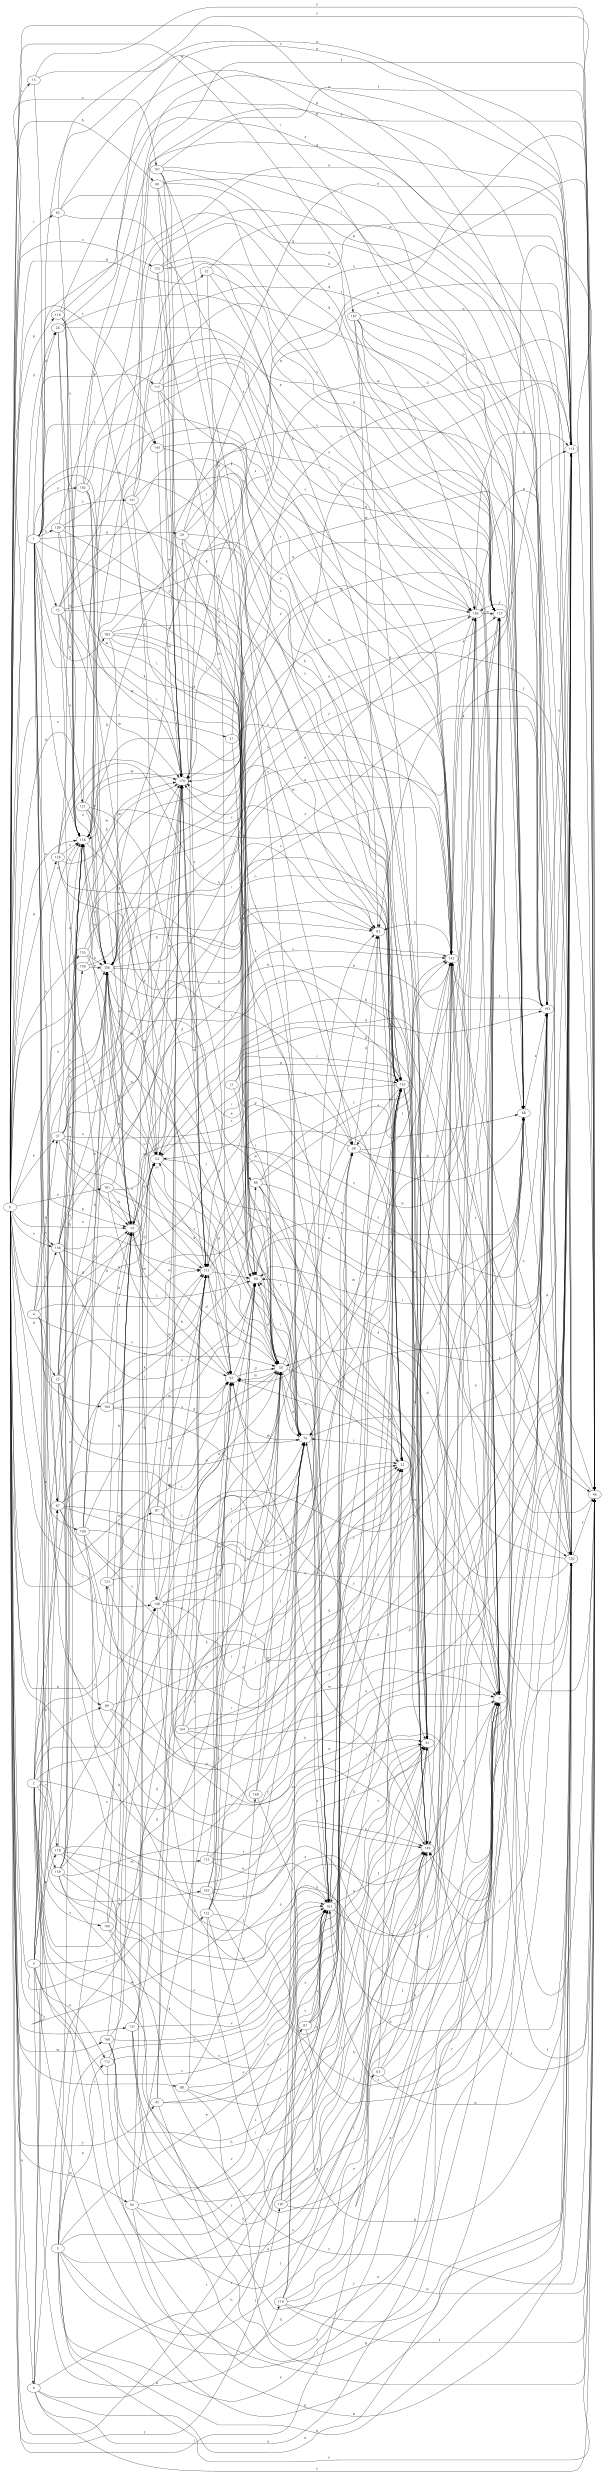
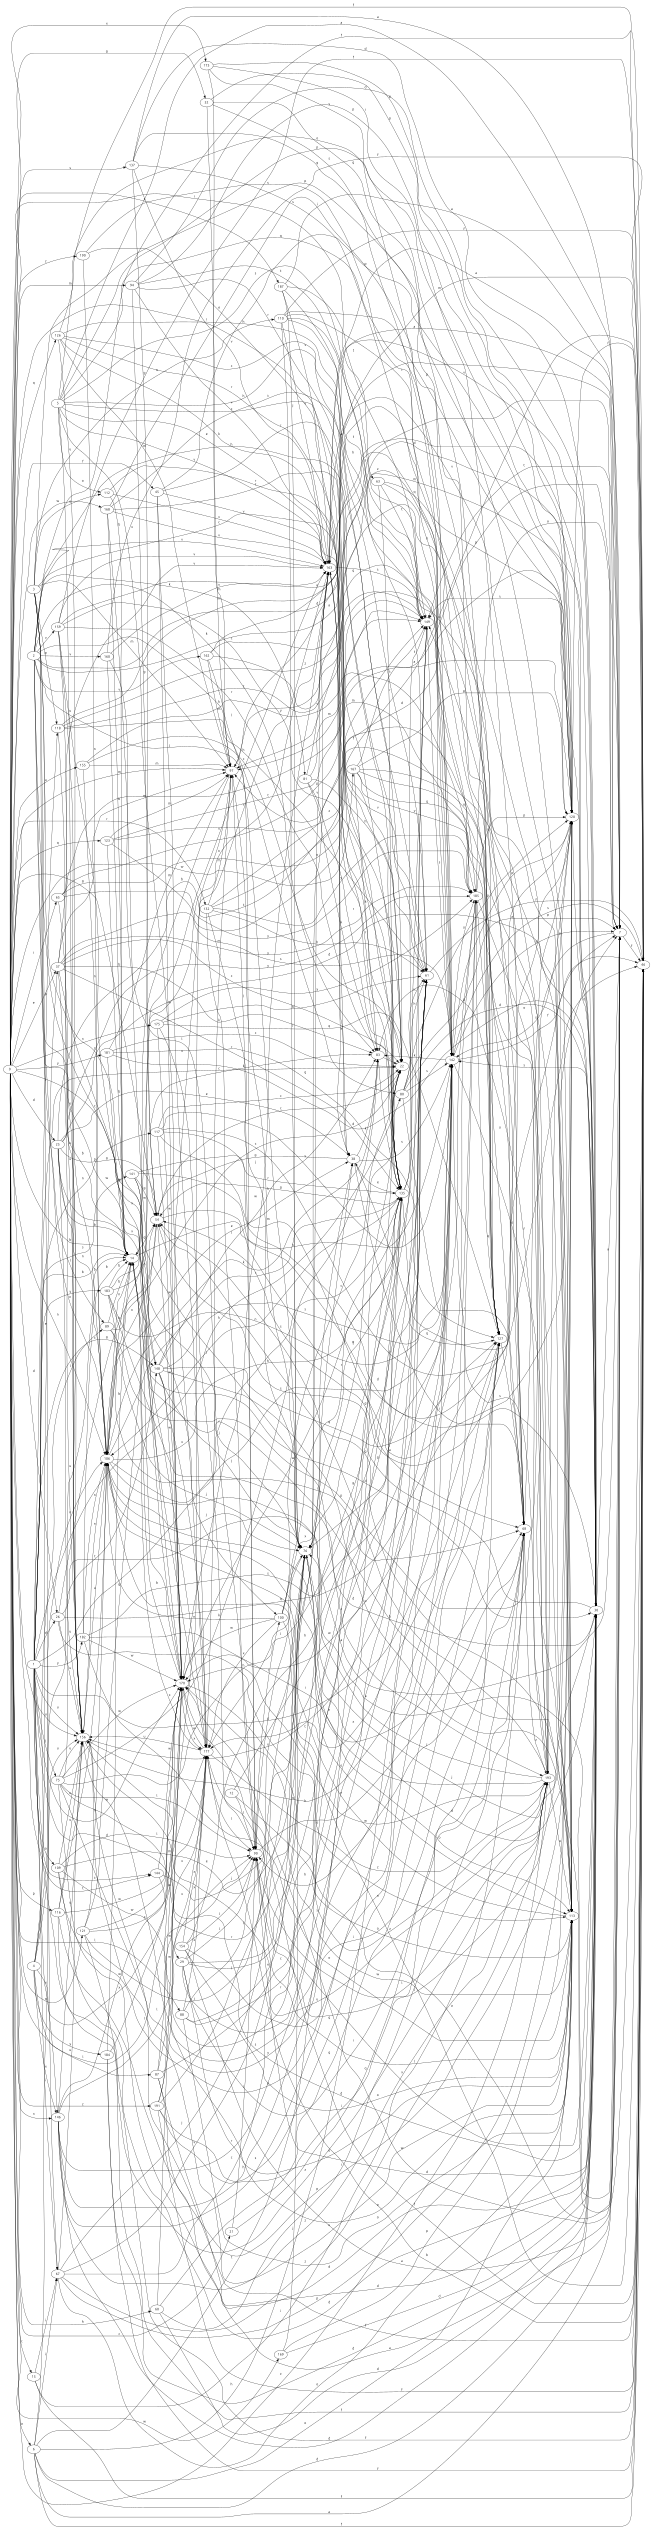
(471, 315) -> (345, 1687)
(160, 1402) -> (263, 1725)
